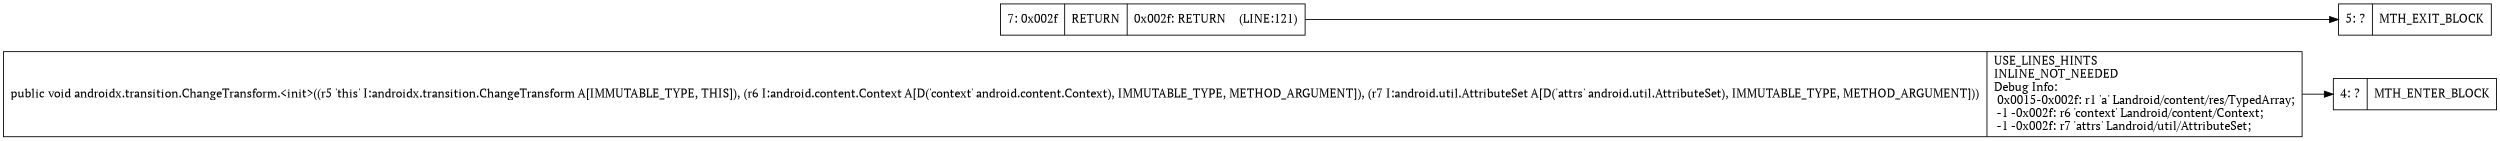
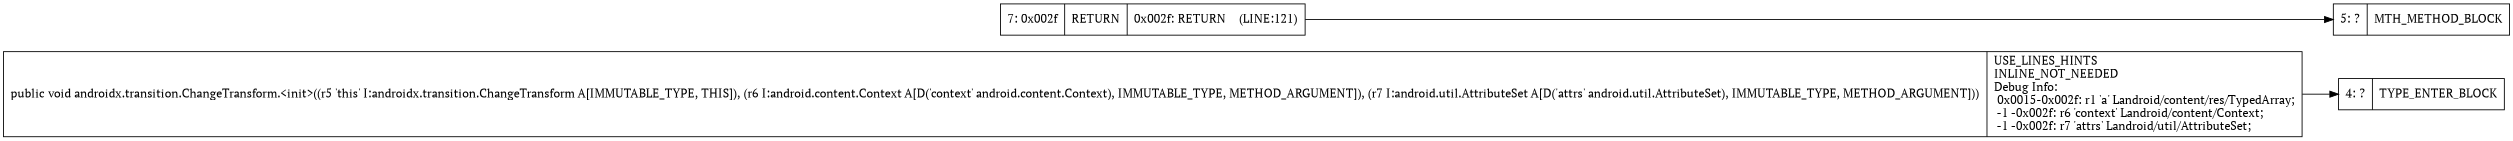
(2432, 19) -> (2438, 19)
(2432, 94) -> (2438, 94)
